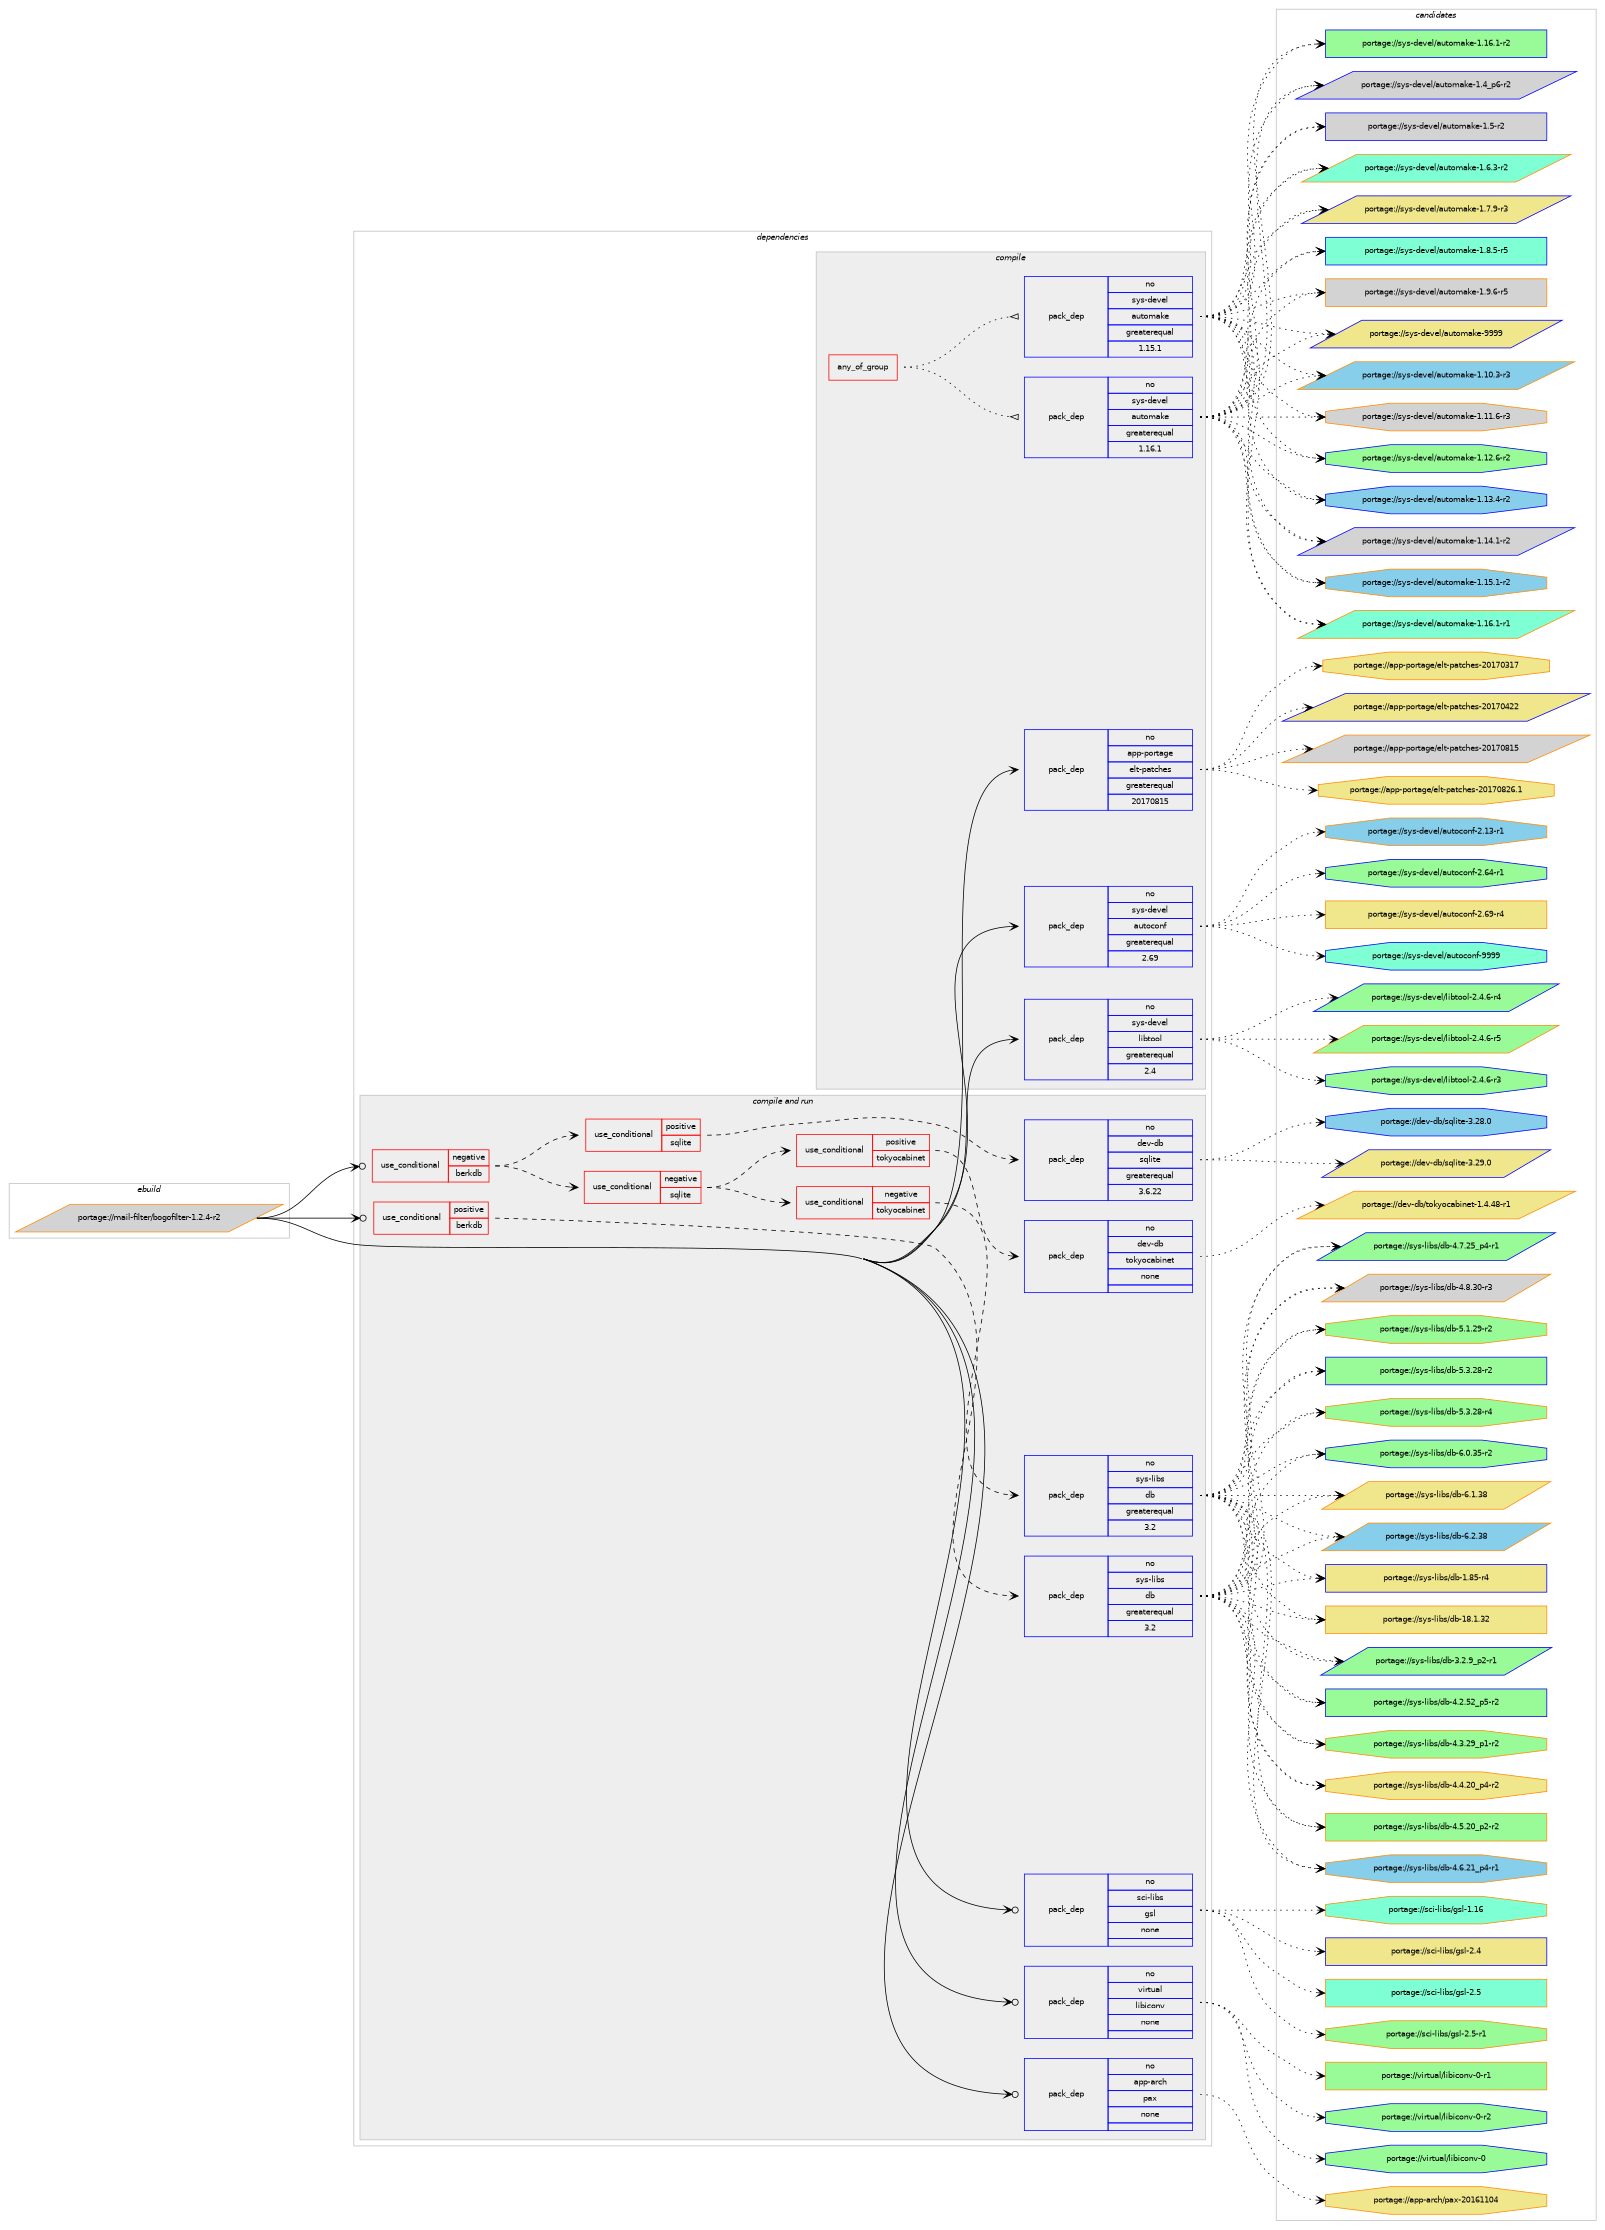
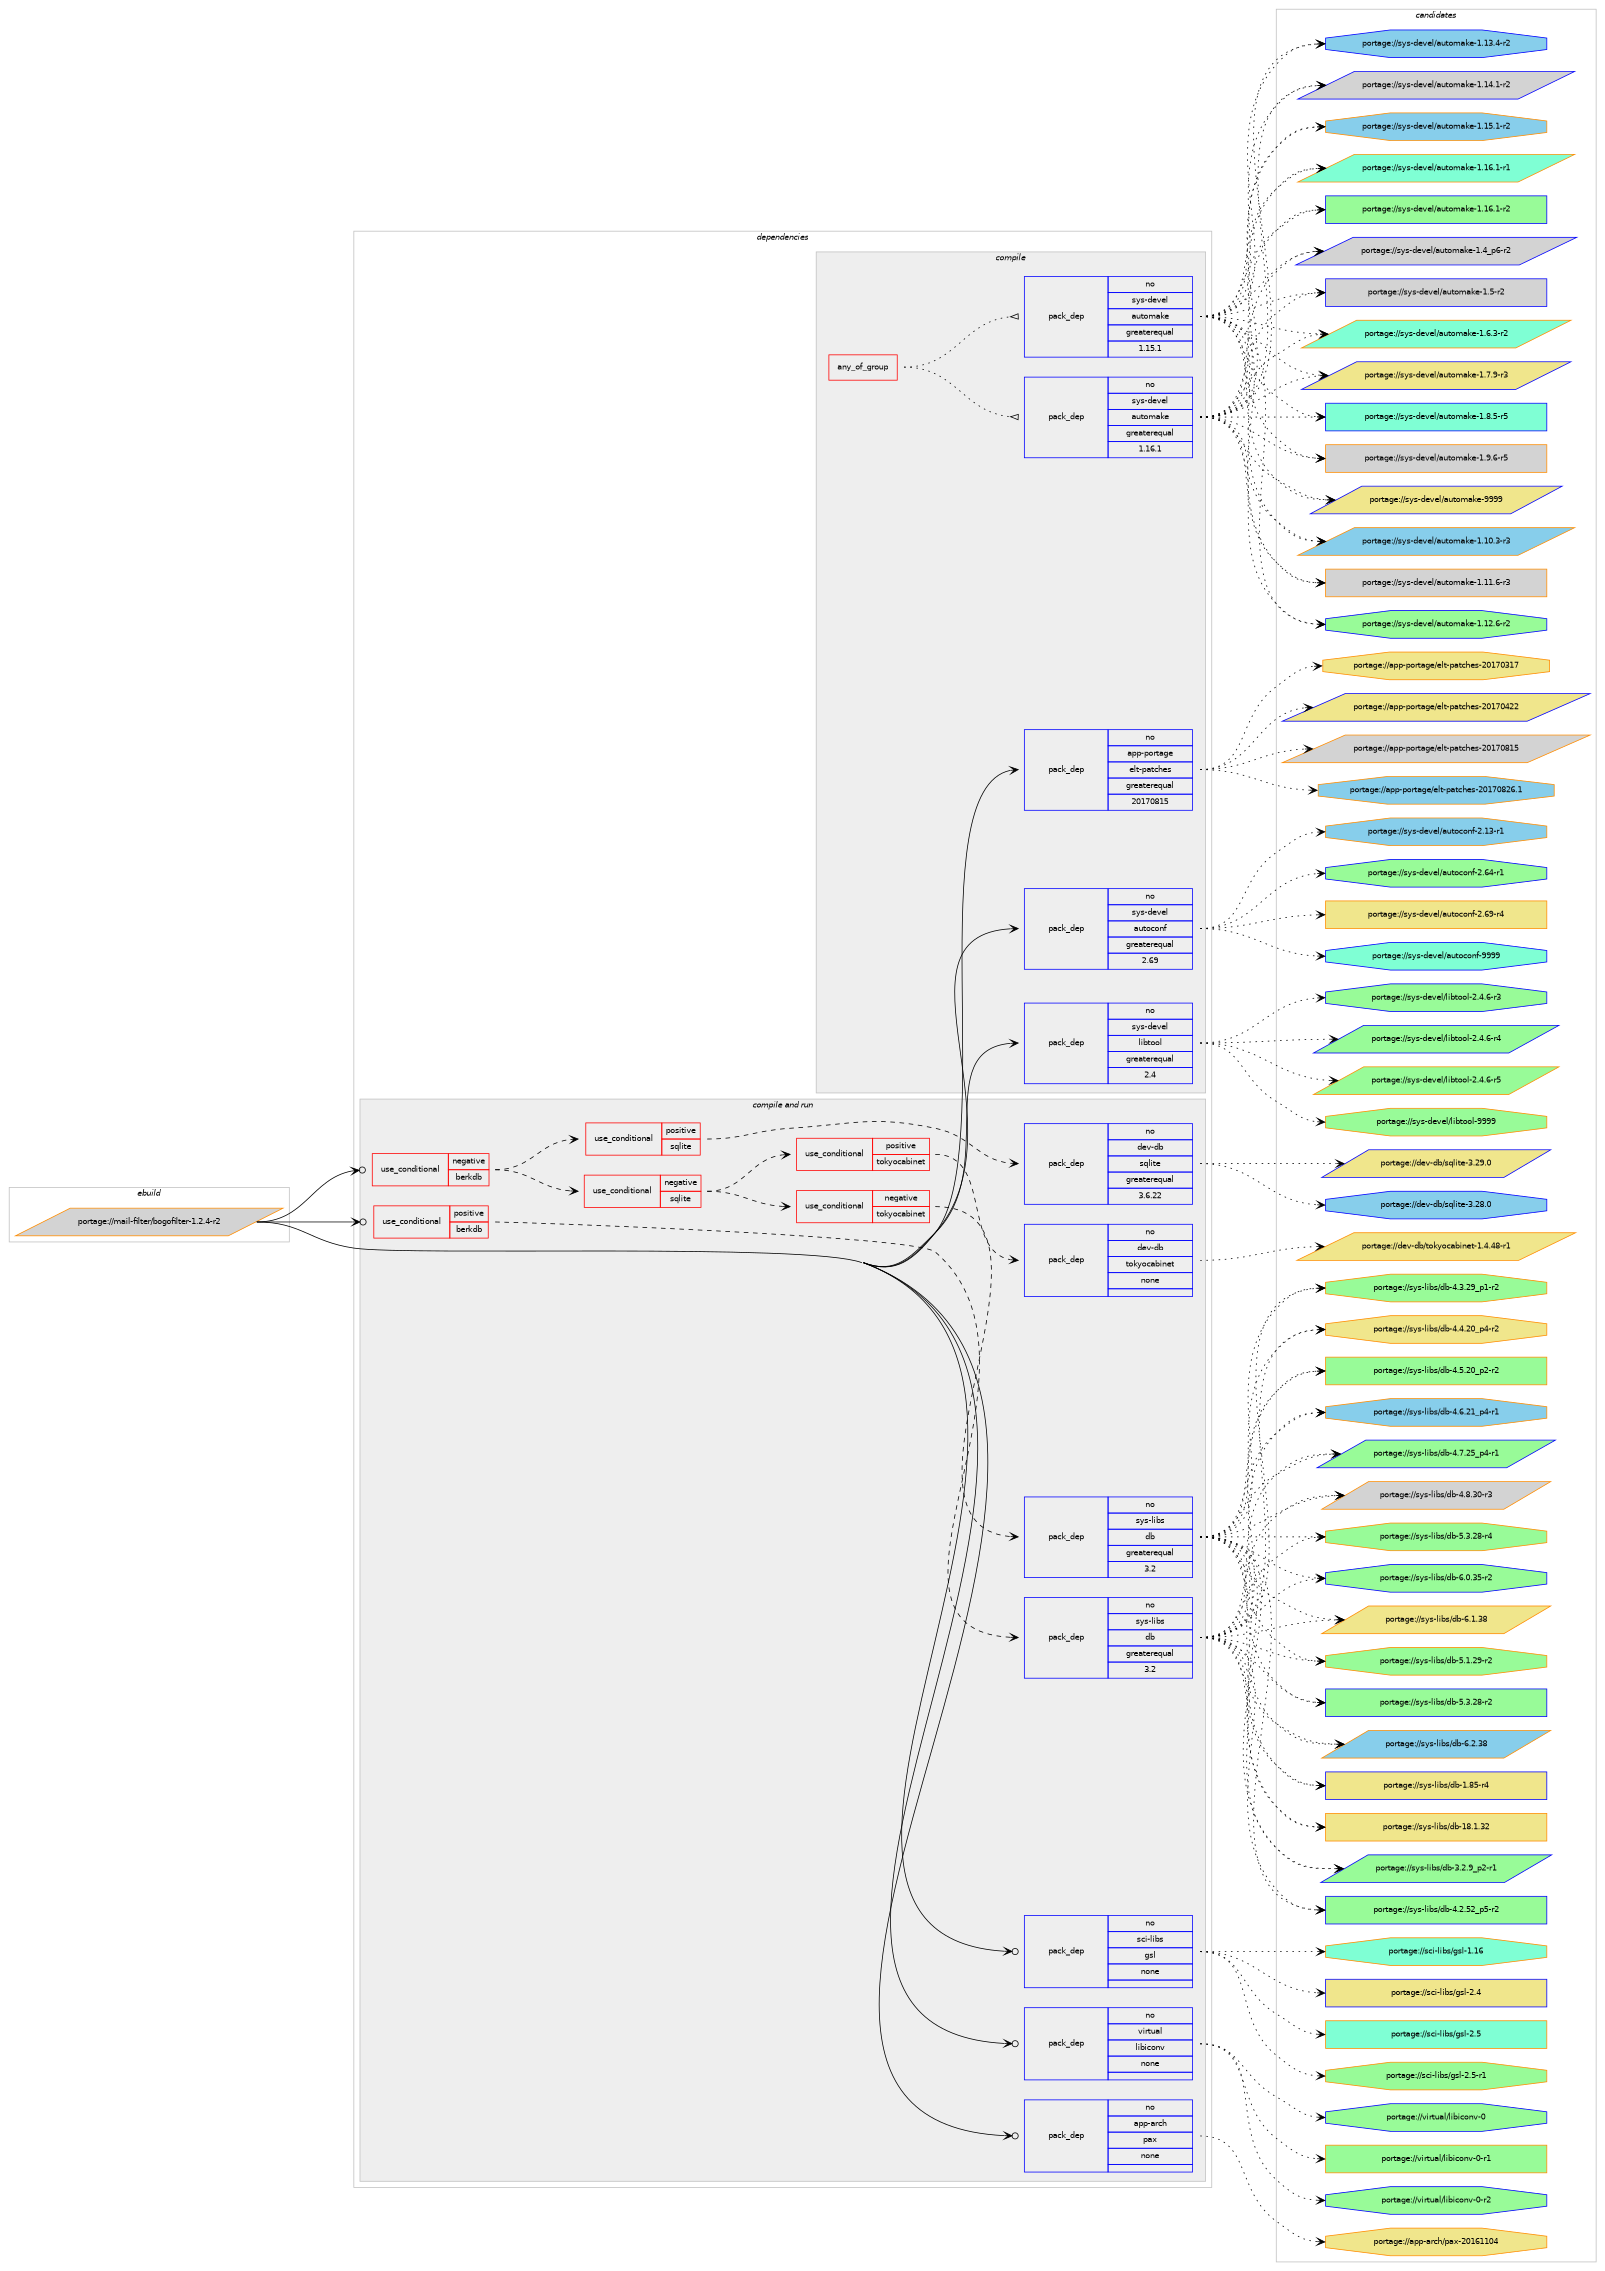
(1436, 417) -> (1436, 583)
(1436, 790) -> (1436, 790)
none -> (1436, 1122)
